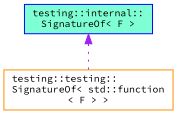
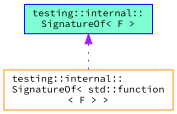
(88, 90) -> (88, 90)
